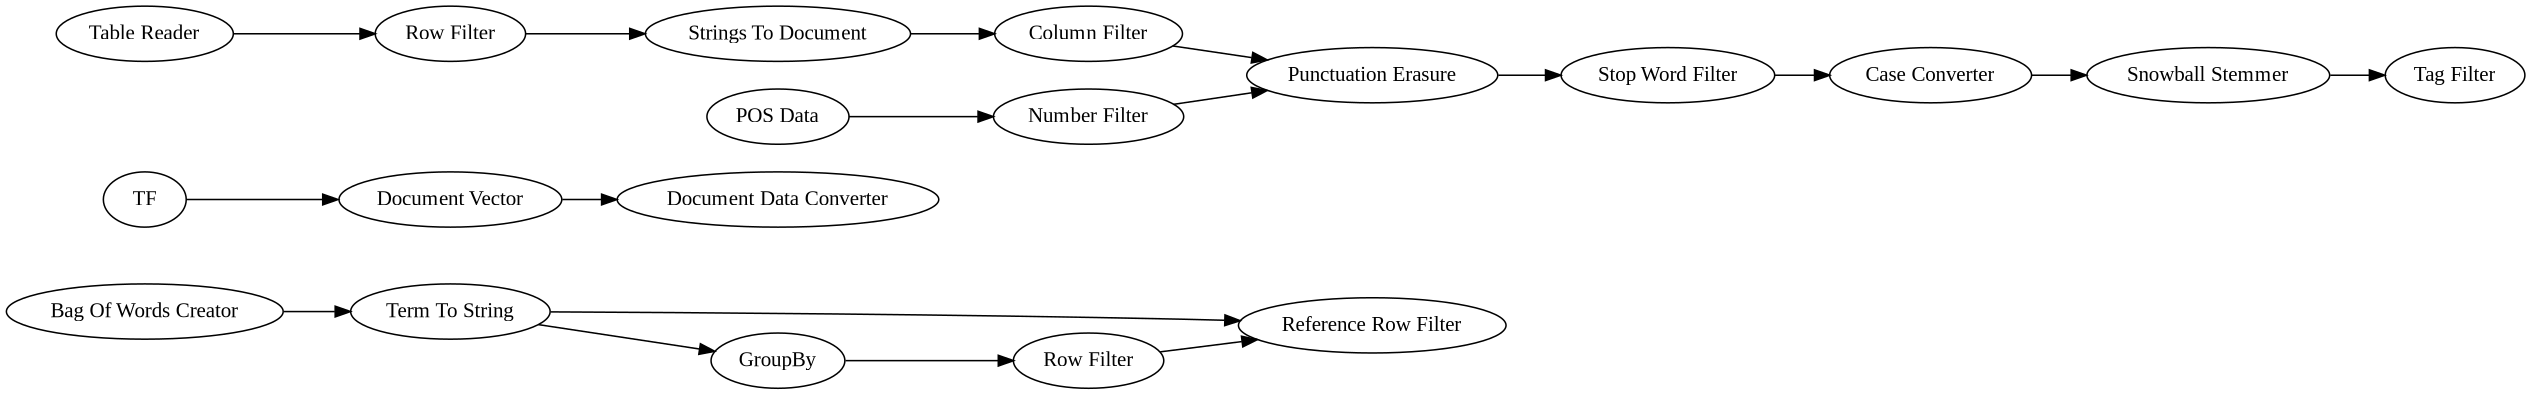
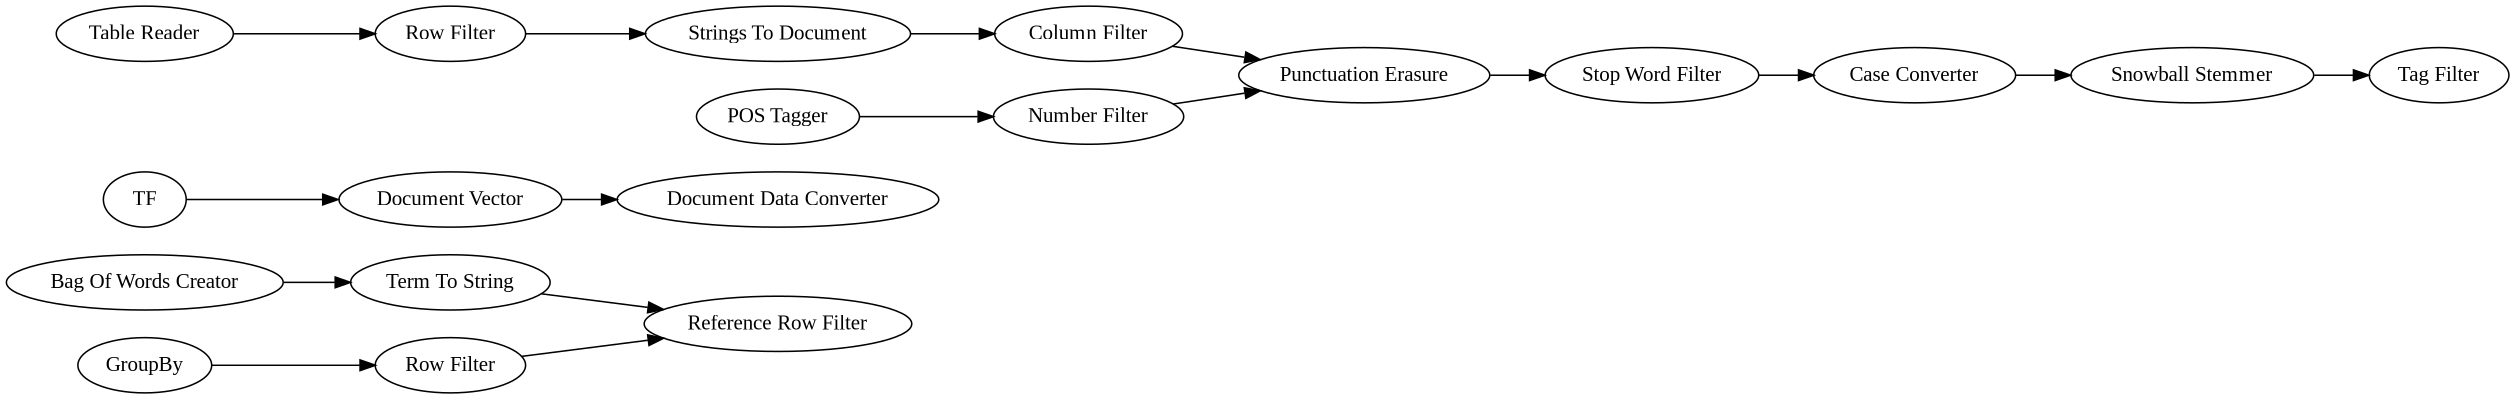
(778, 117) -> (778, 117)
(619, 337) -> none
